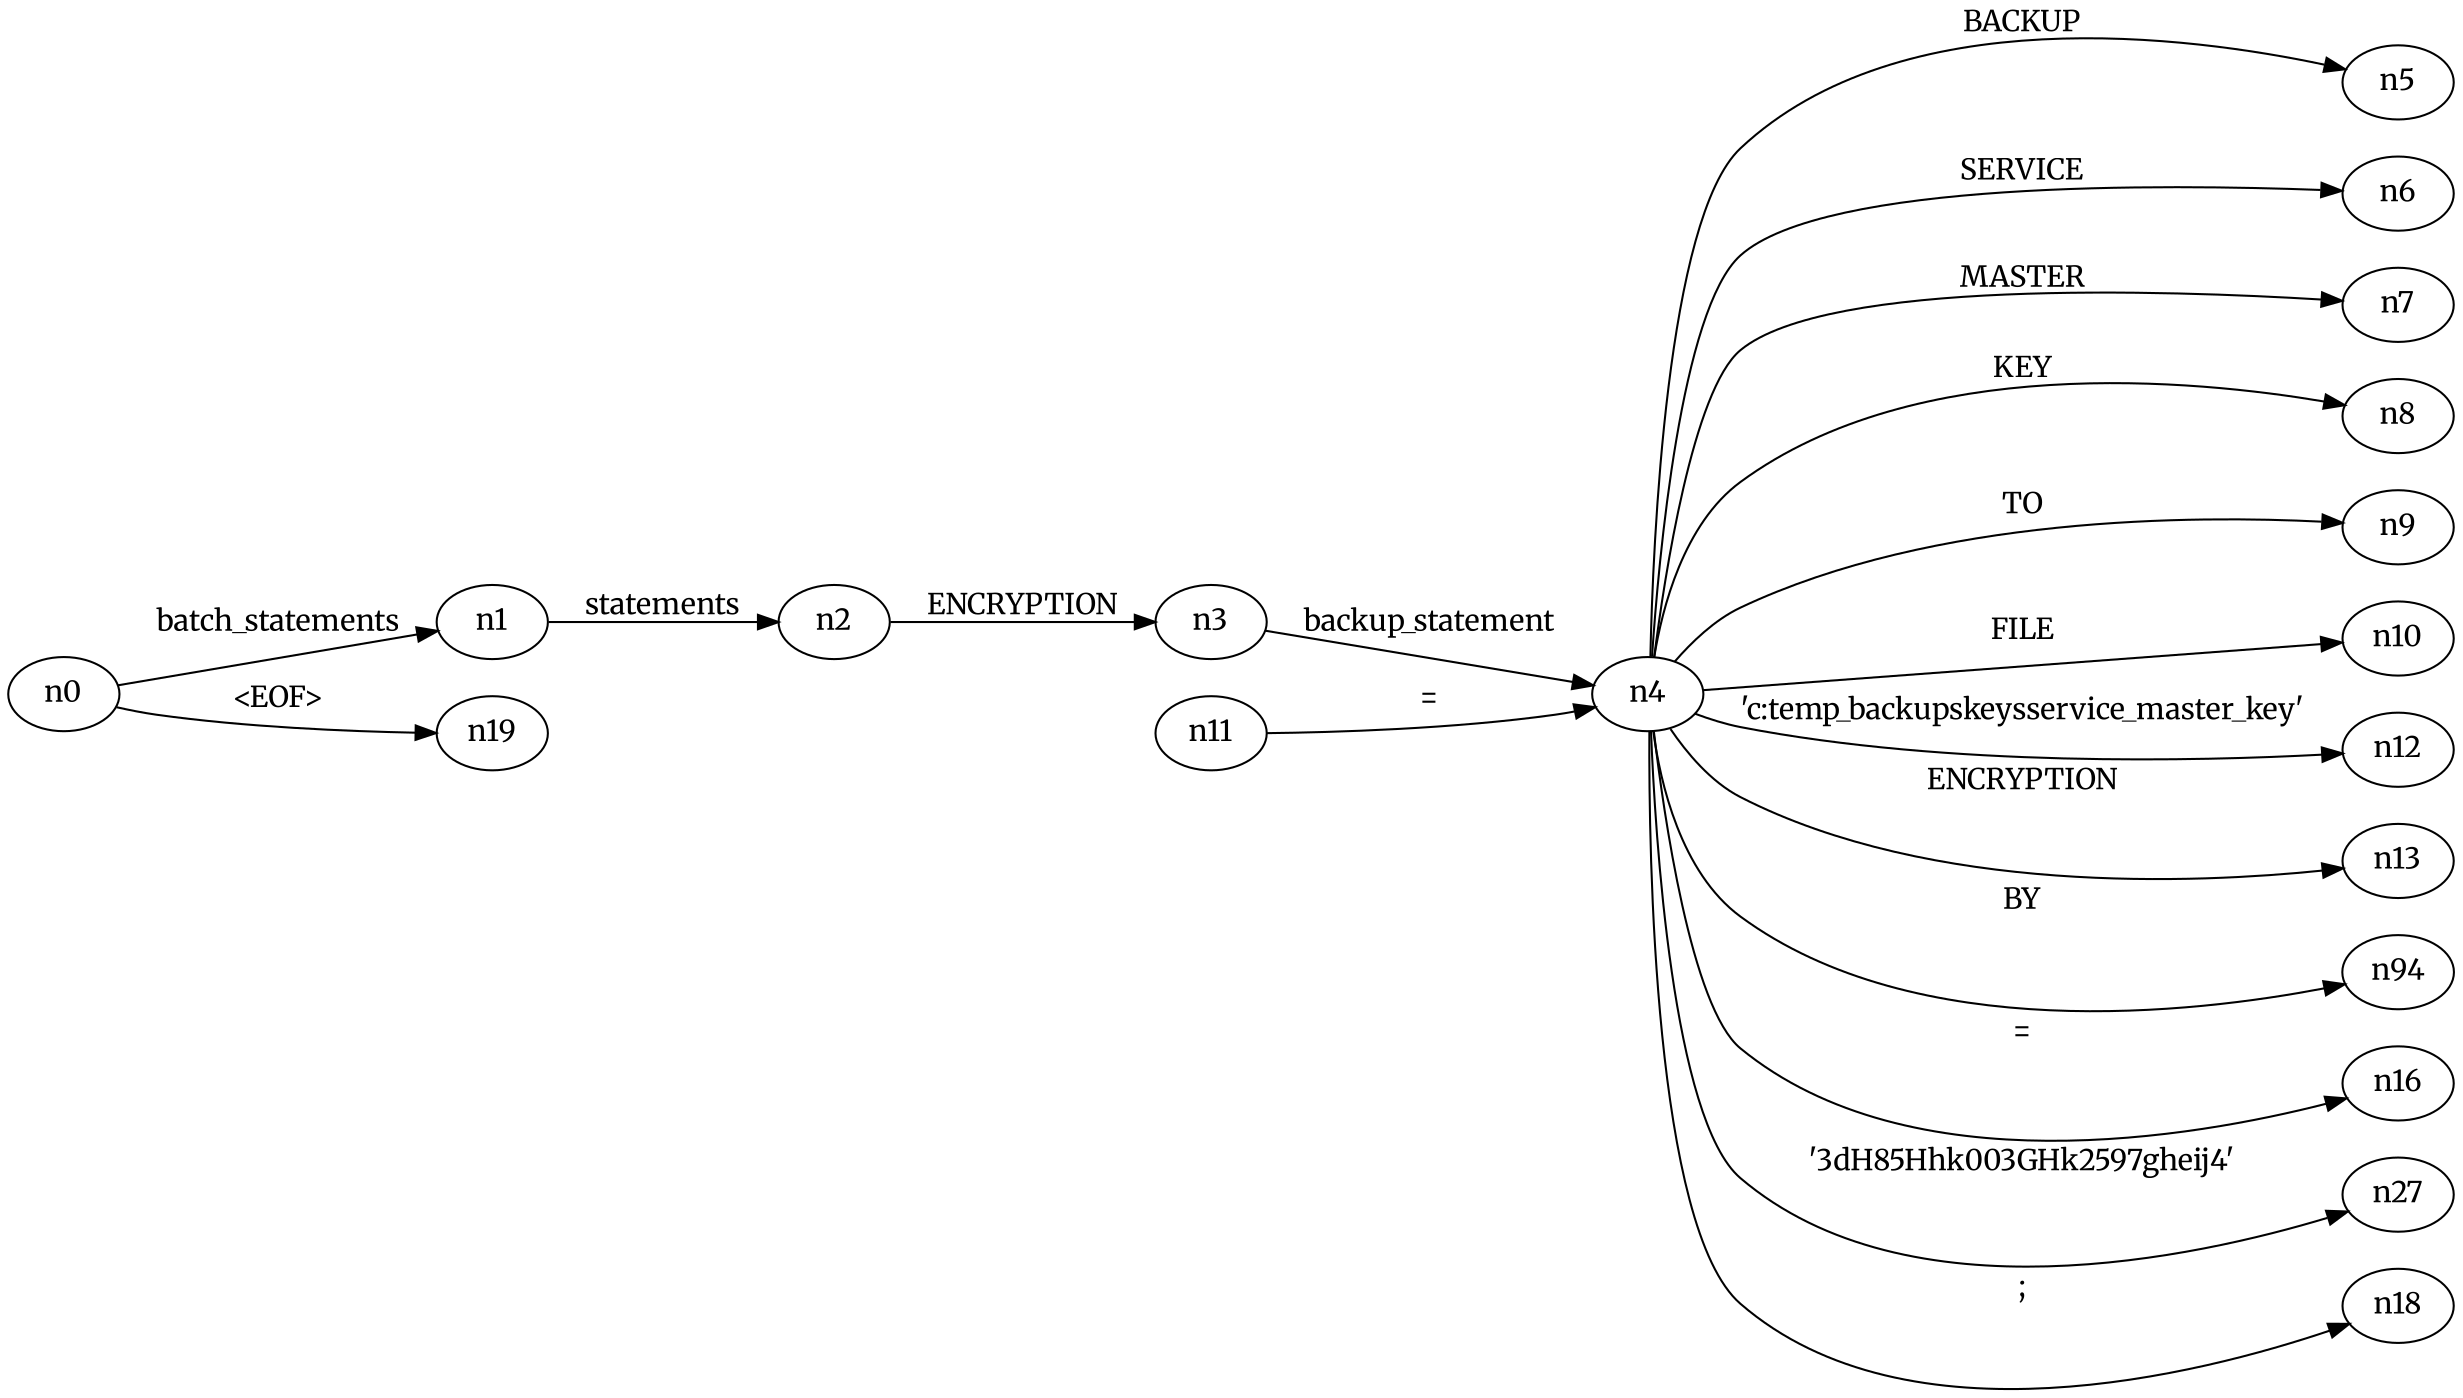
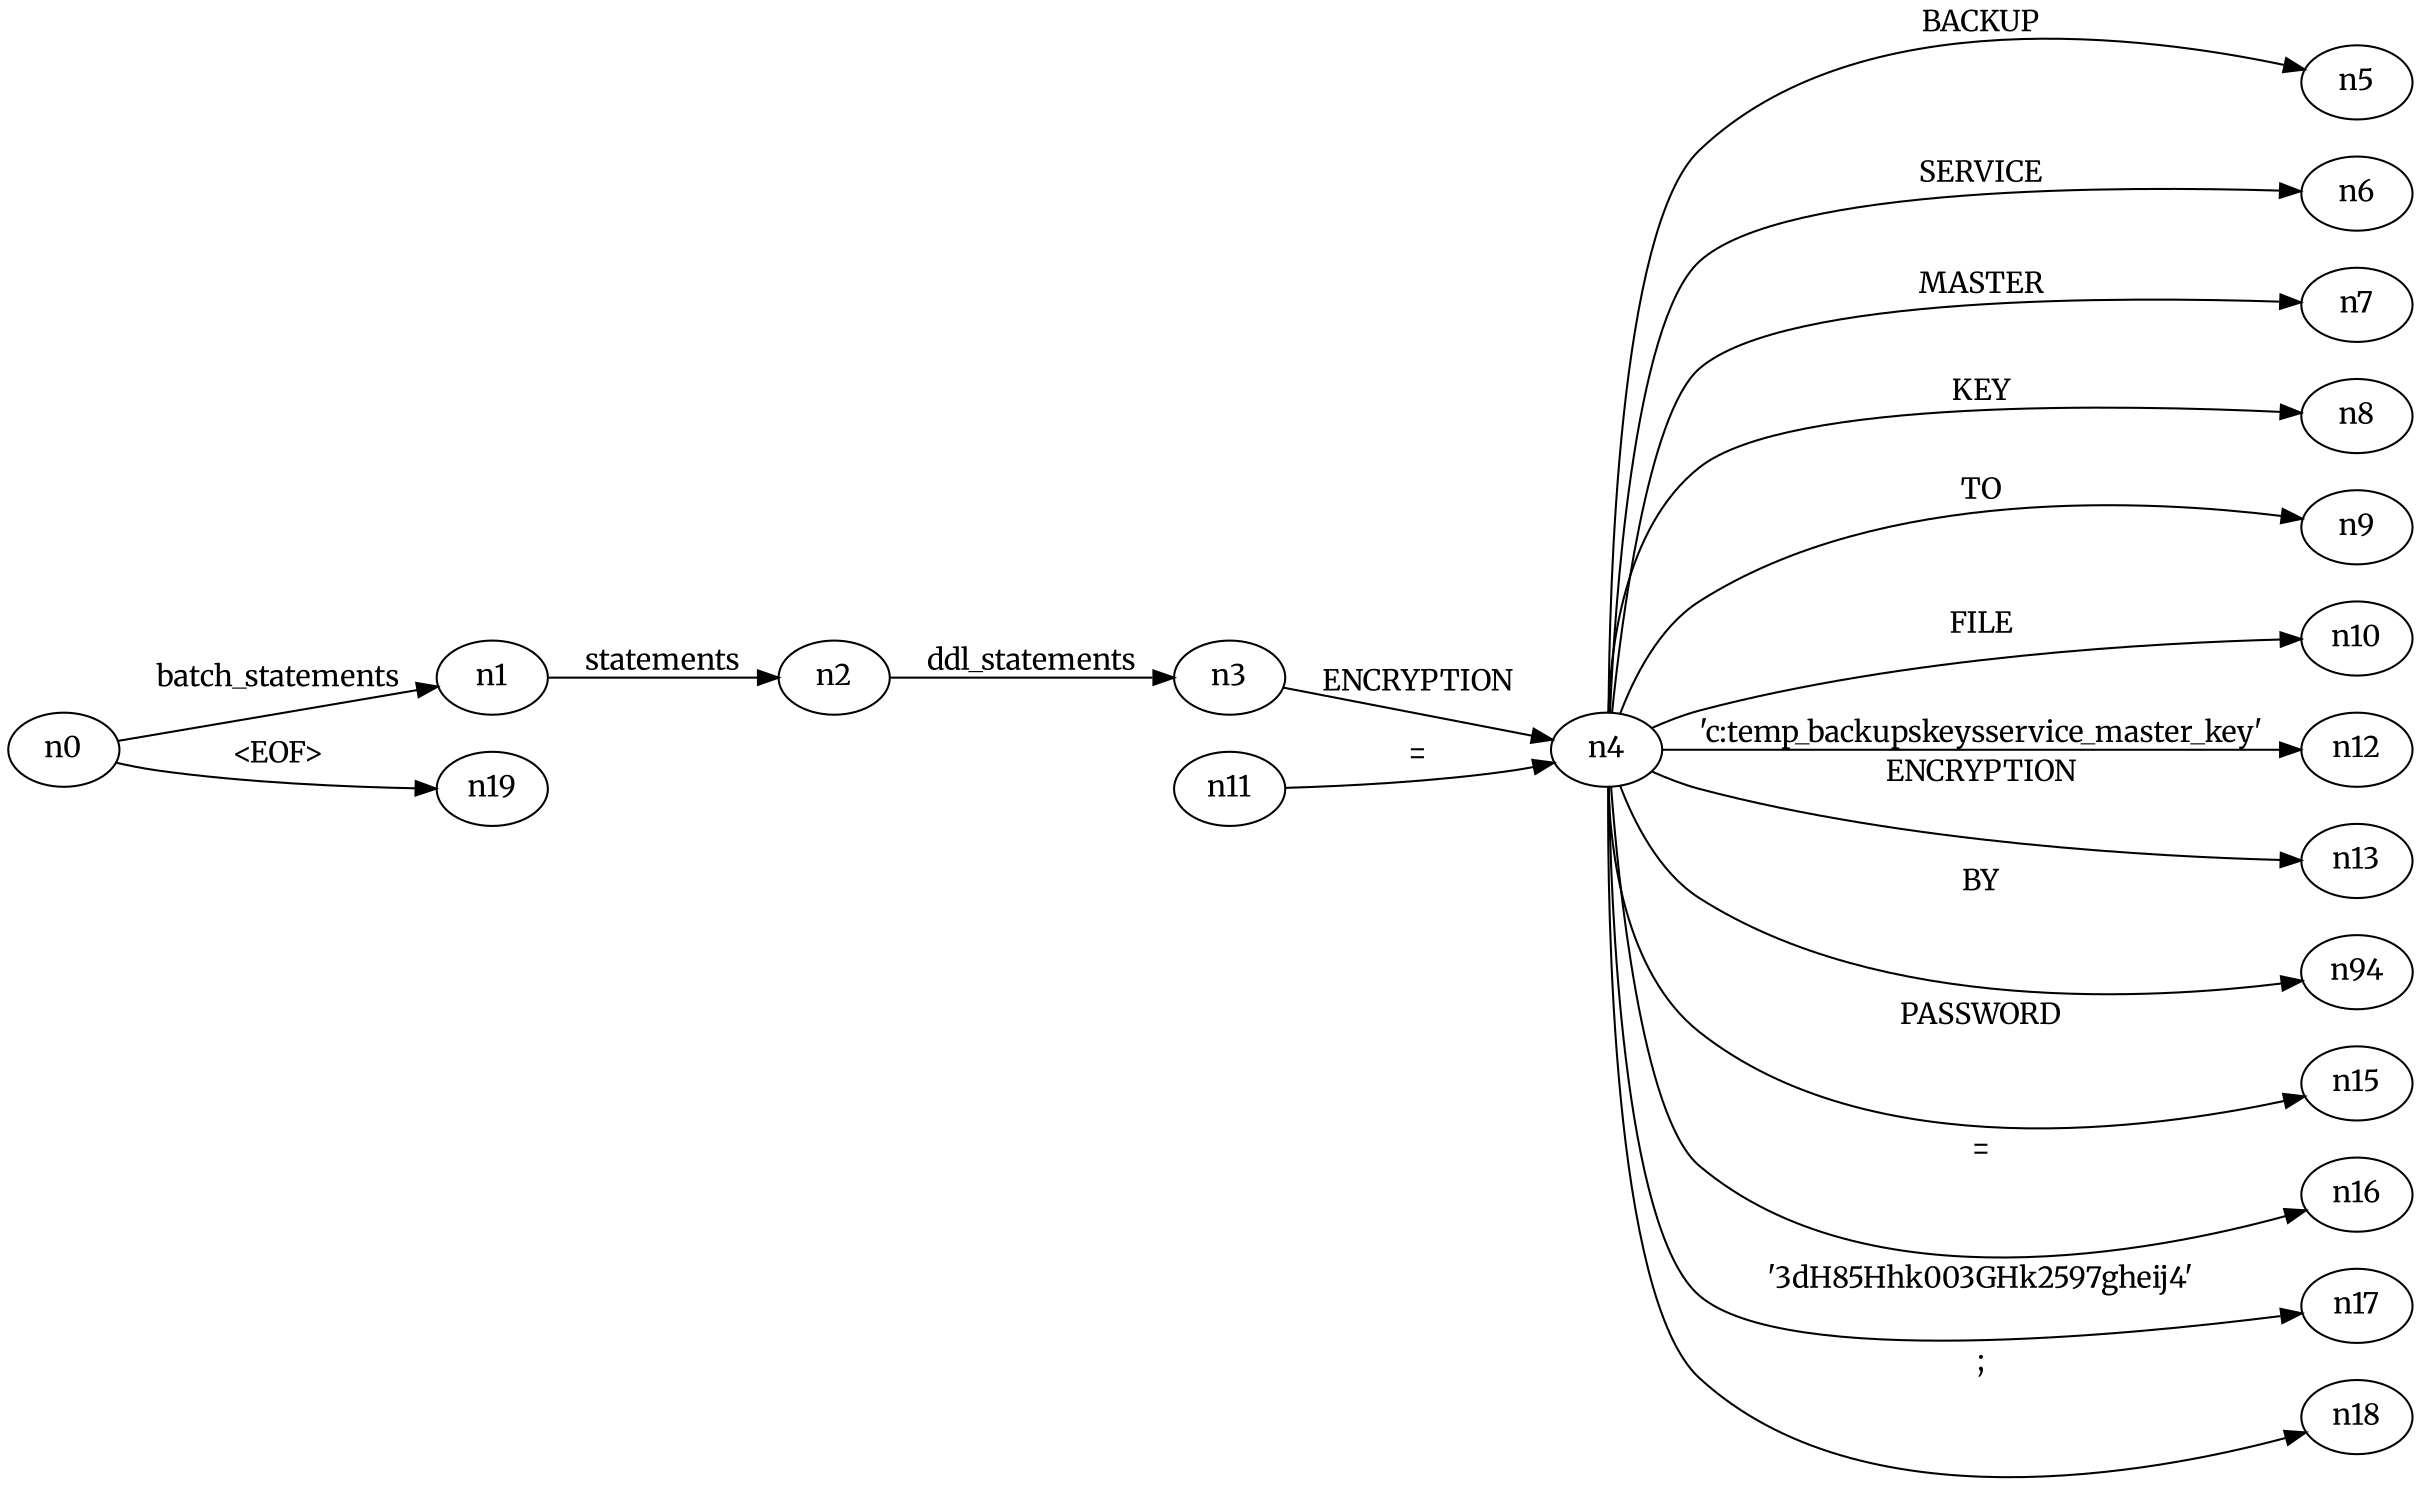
(1023, 607) -> (1032, 662)
(1429, 623) -> (1418, 683)
none -> (2357, 1083)
(2398, 1195) -> (2357, 1306)
